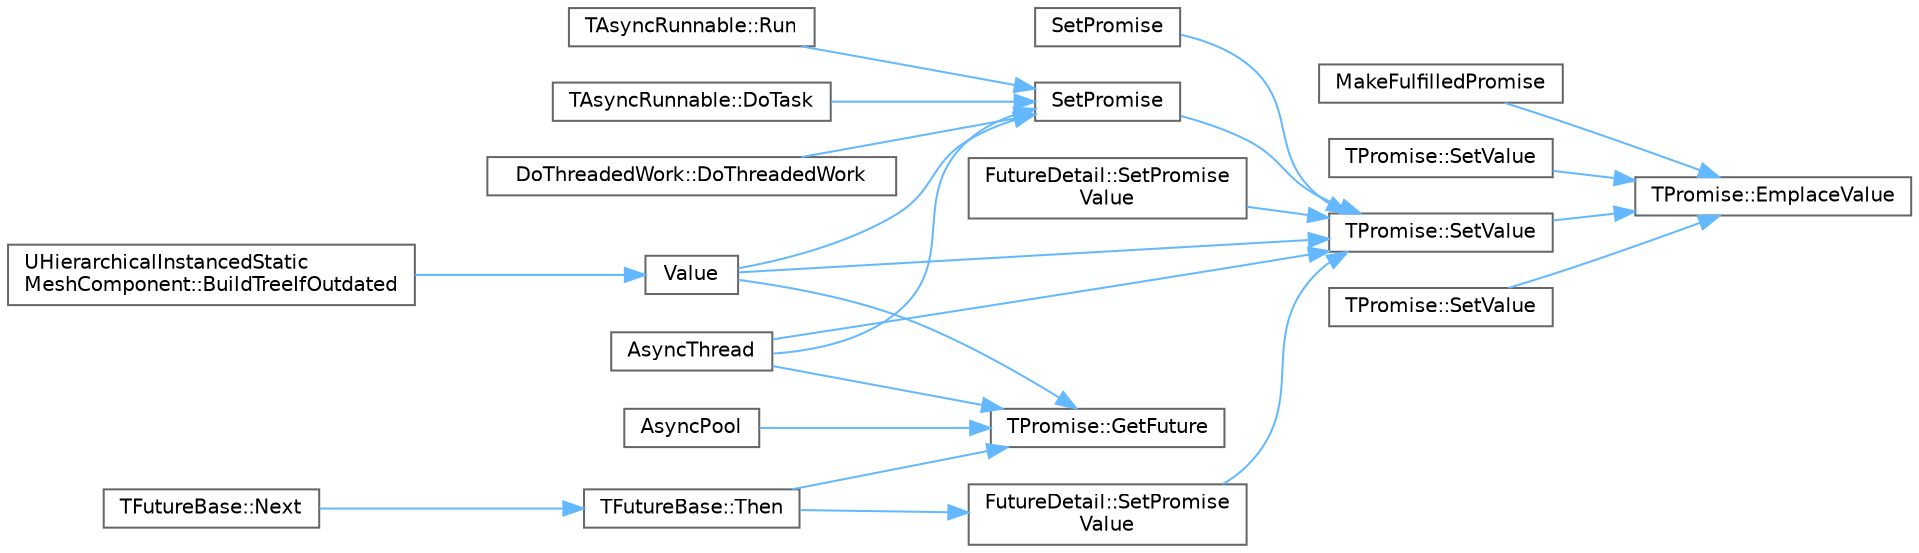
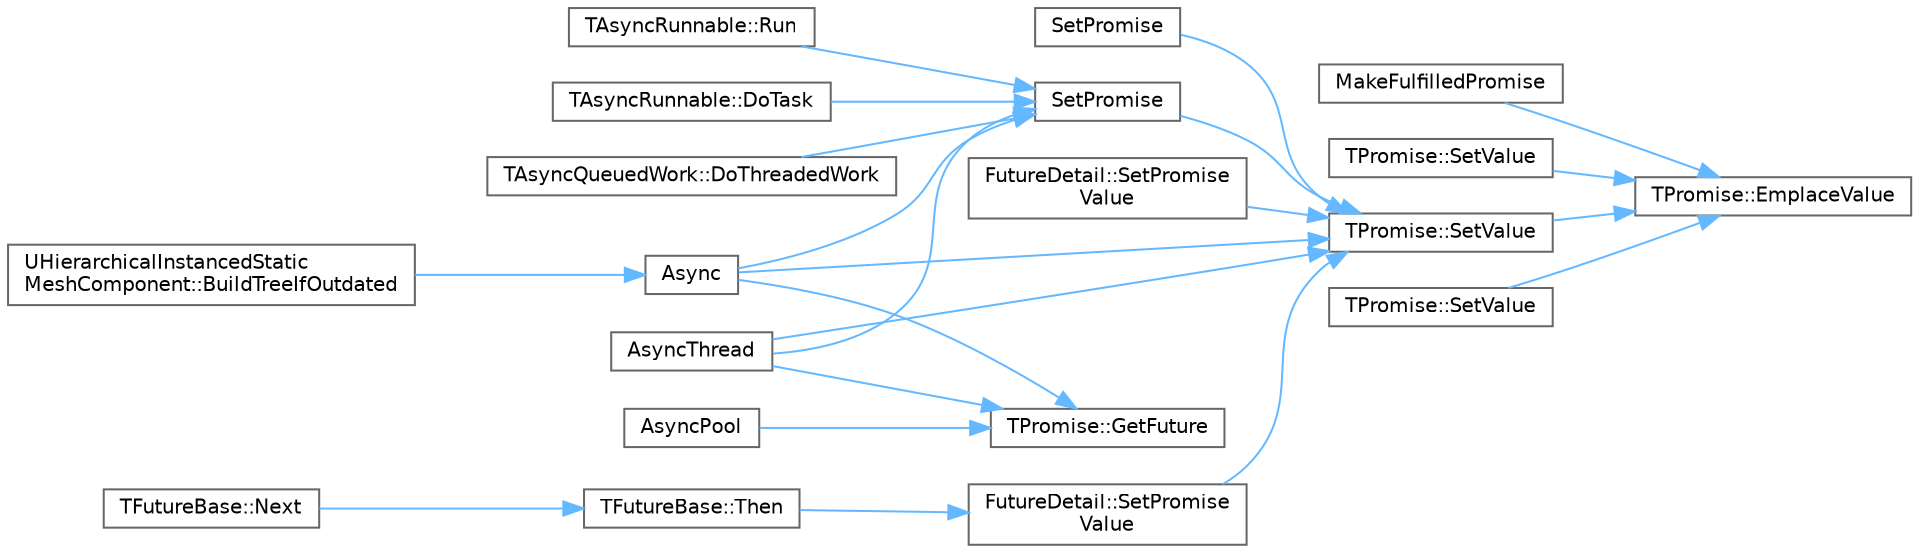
(692, 176) -> (692, 176)
(692, 275) -> (692, 275)
(889, 470) -> none
